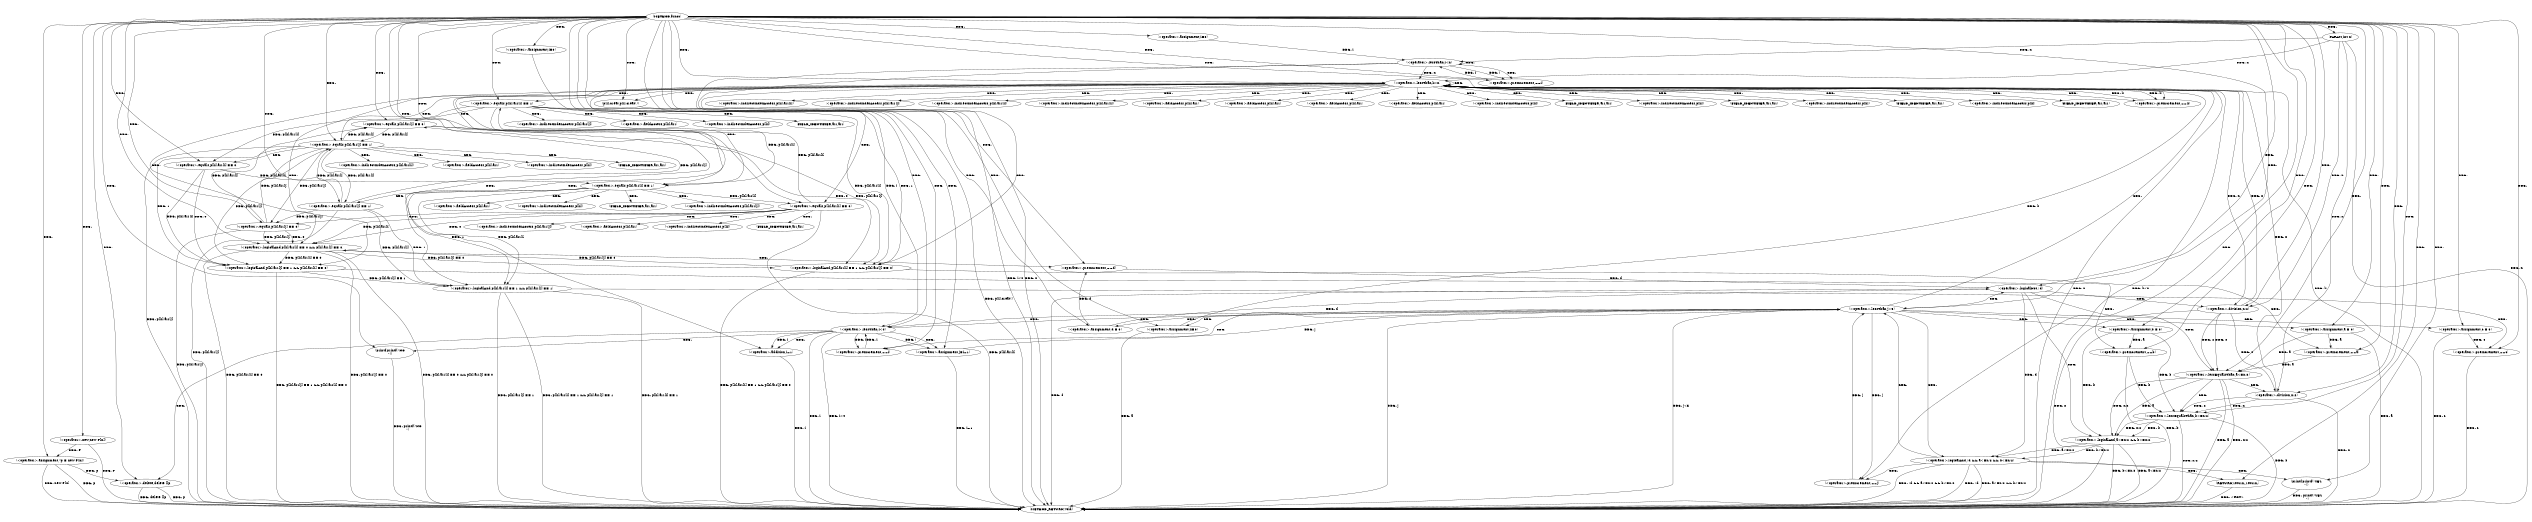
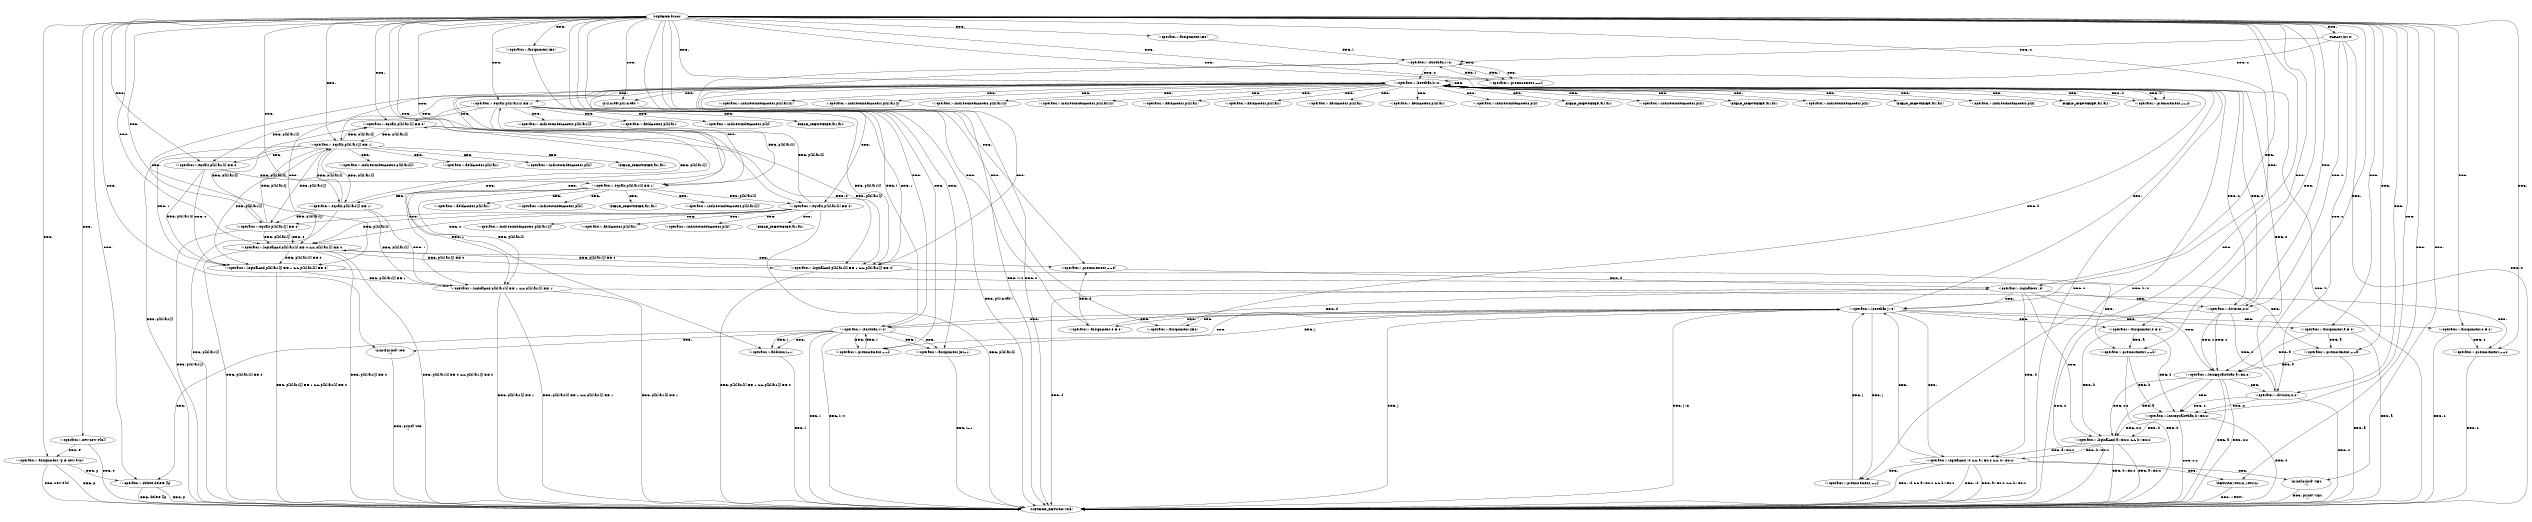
(1971, 304) -> (1961, 306)
(1121, 429) -> (1790, 507)
